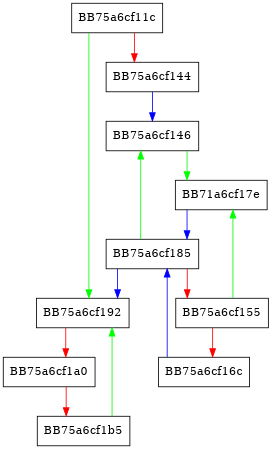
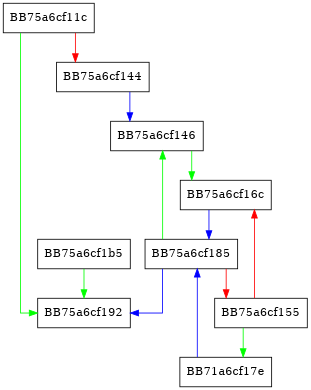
(187, 161) -> (192, 161)
(49, 372) -> none
